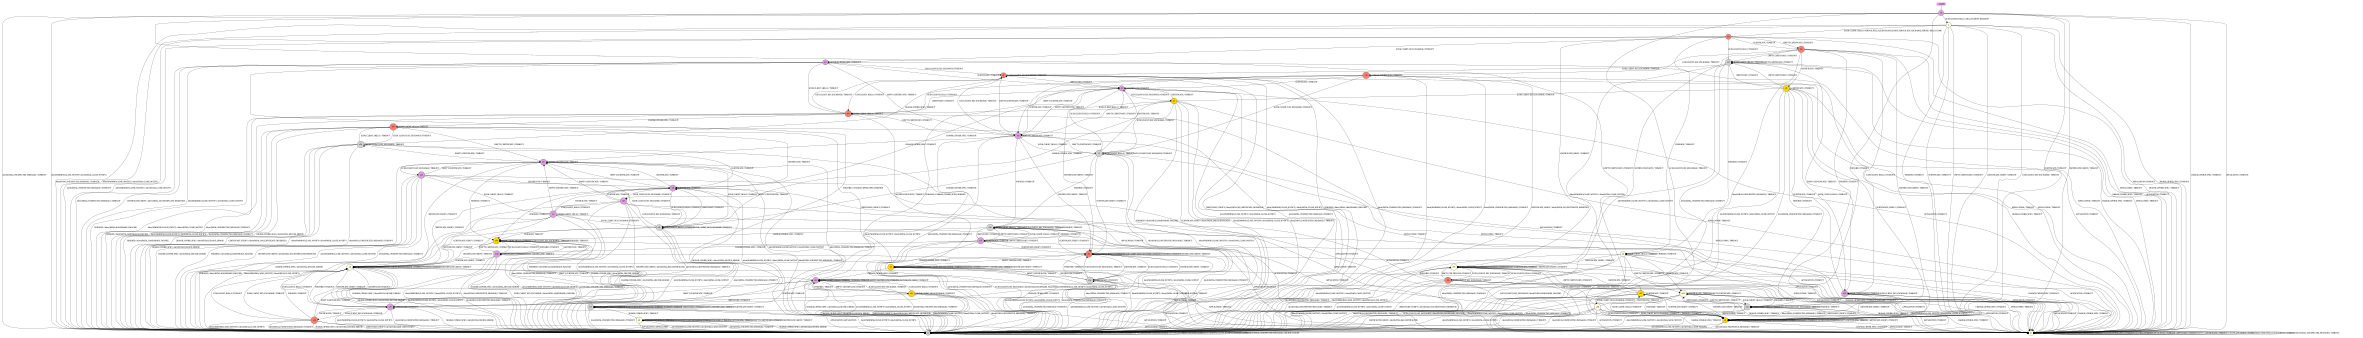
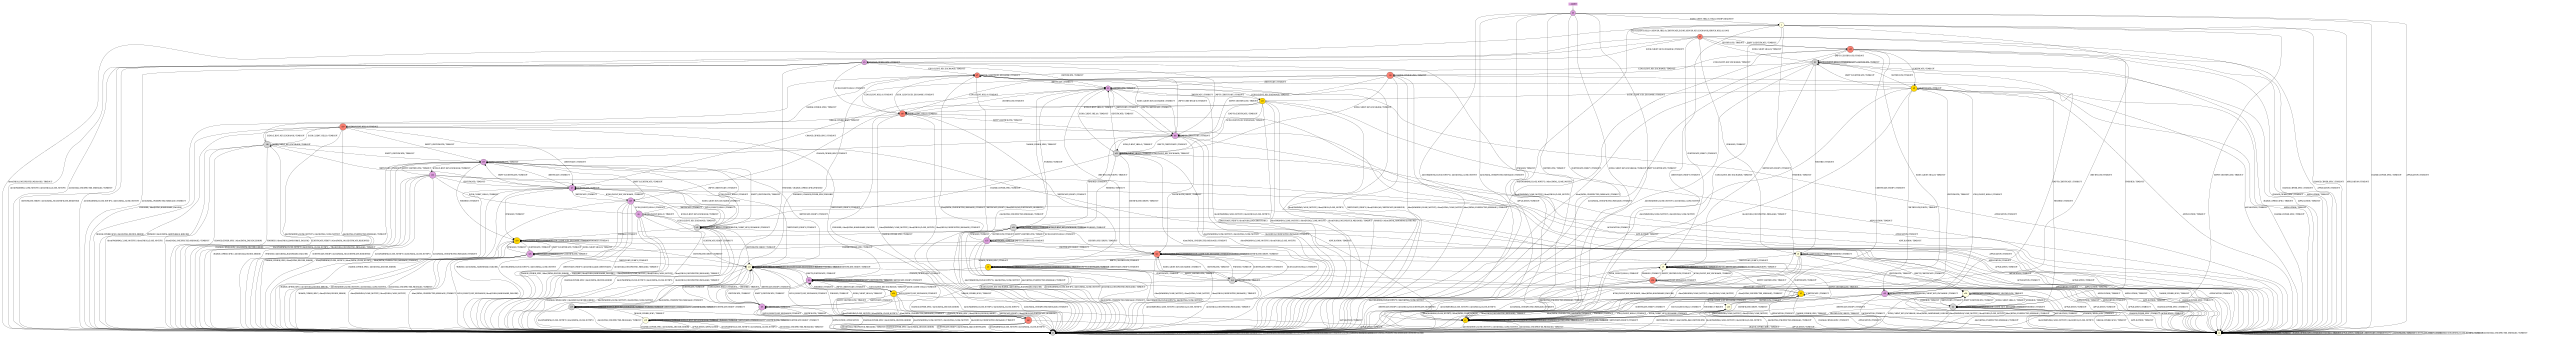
none -> (1040, 144)
(606, 193) -> none
